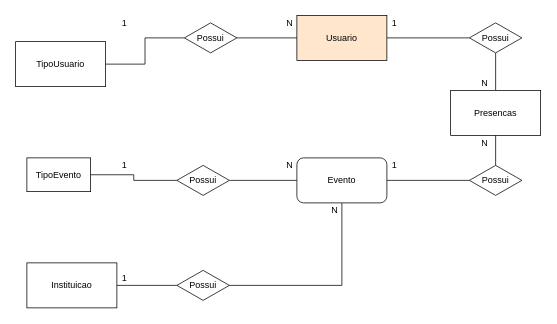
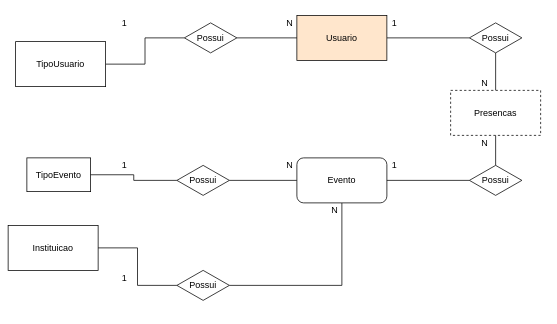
(495, 113) -> (495, 113)
(72, 285) -> (53, 248)
